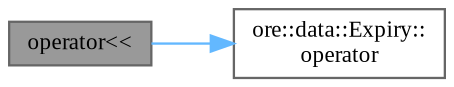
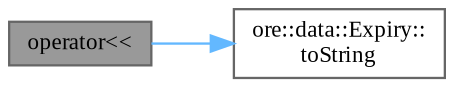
(339, 44) -> (339, 44)
